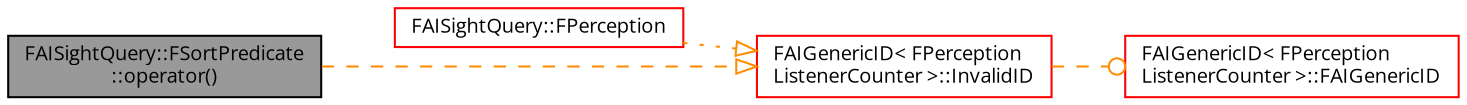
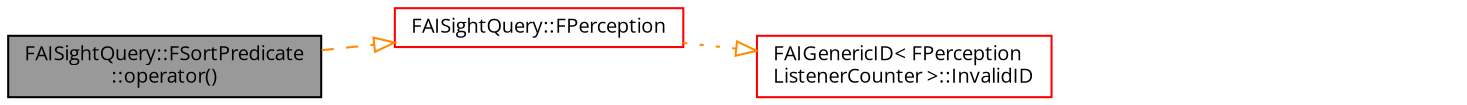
(529, 66) -> (348, 47)
(1292, 66) -> none
